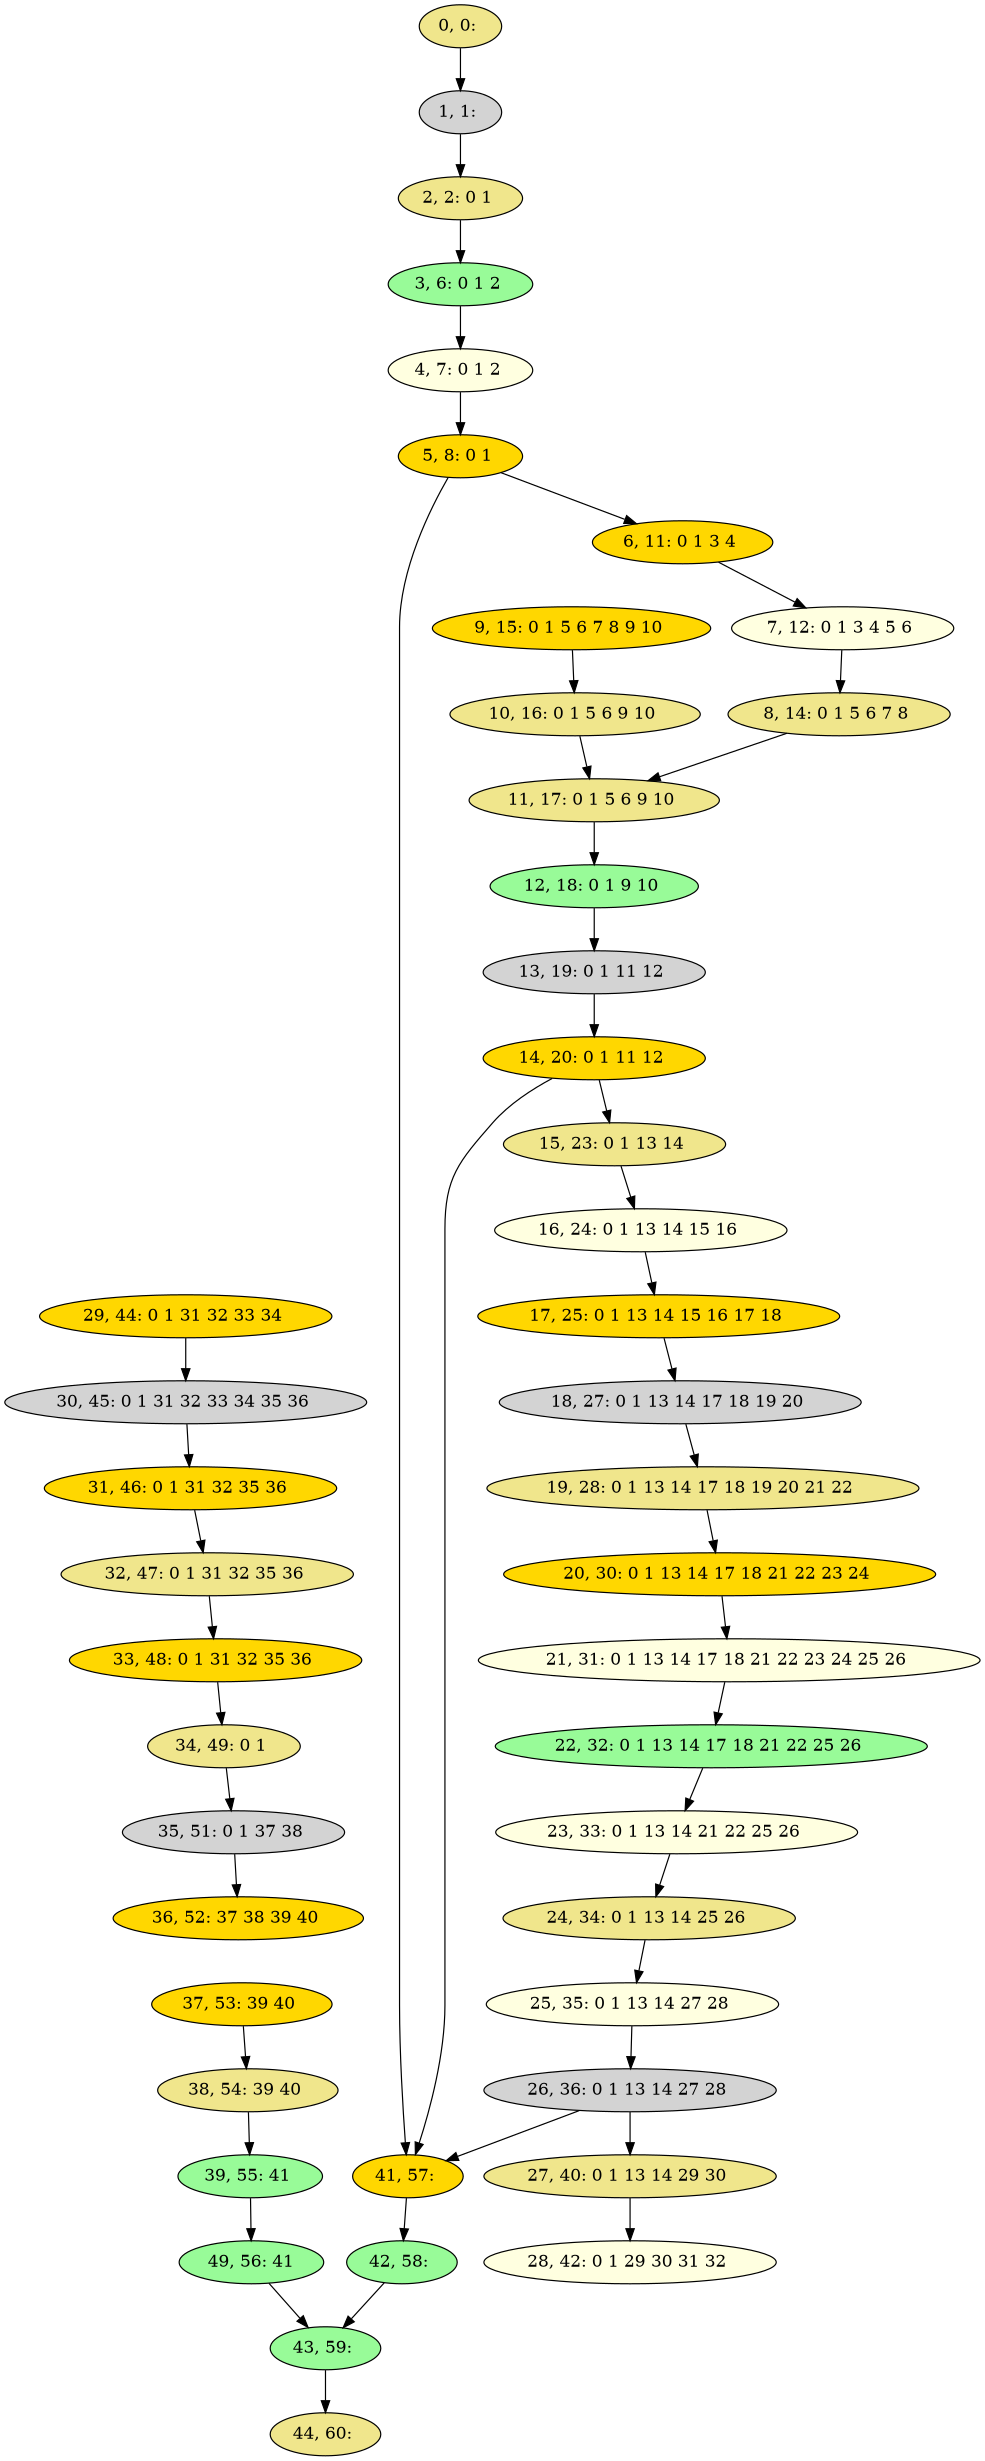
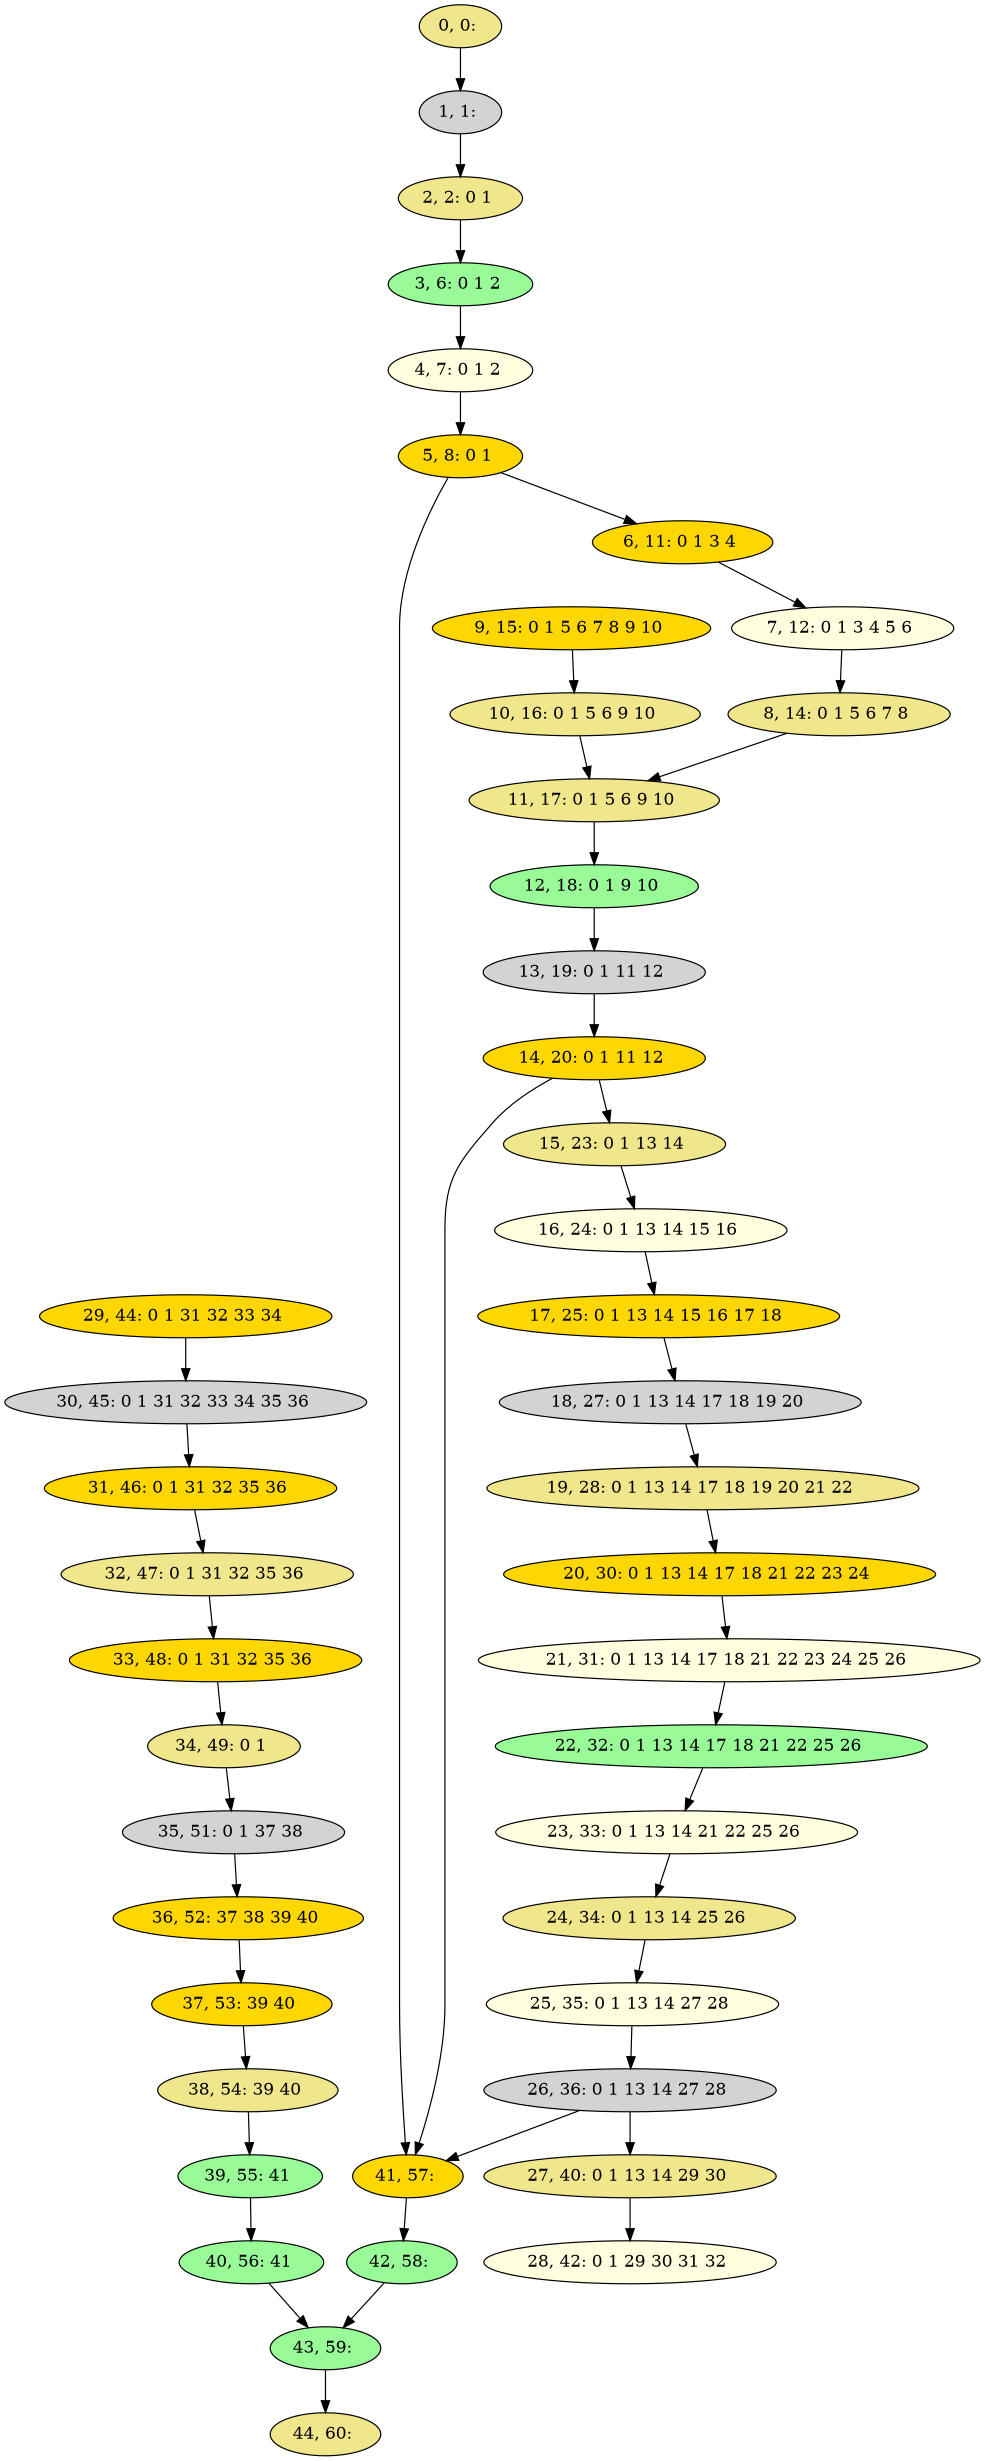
none -> (240, 1955)
(251, 2262) -> (251, 2262)
